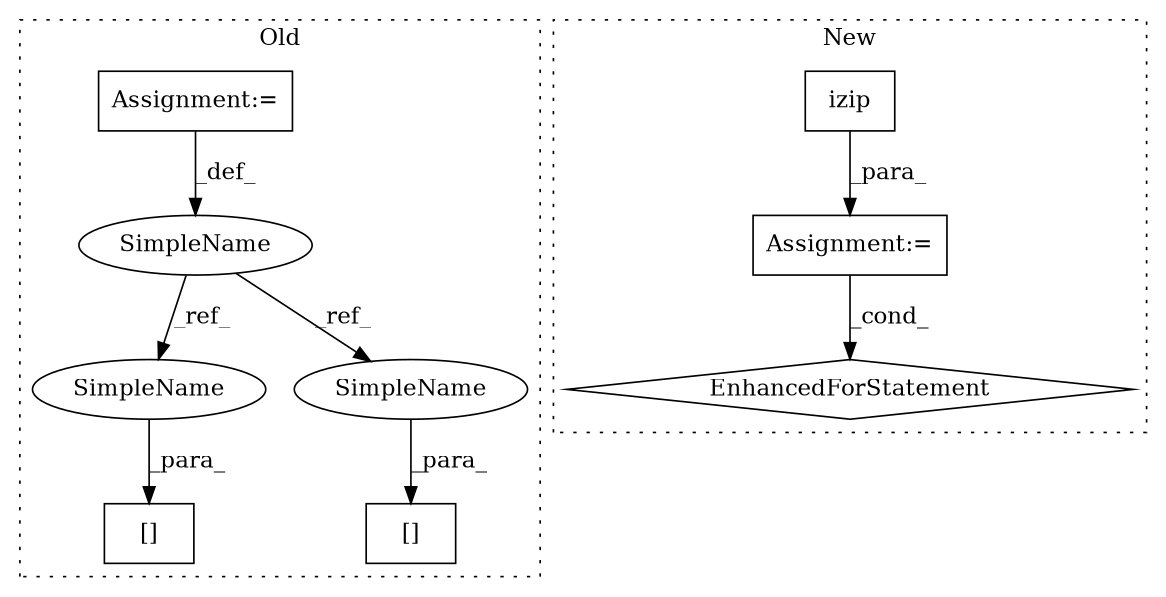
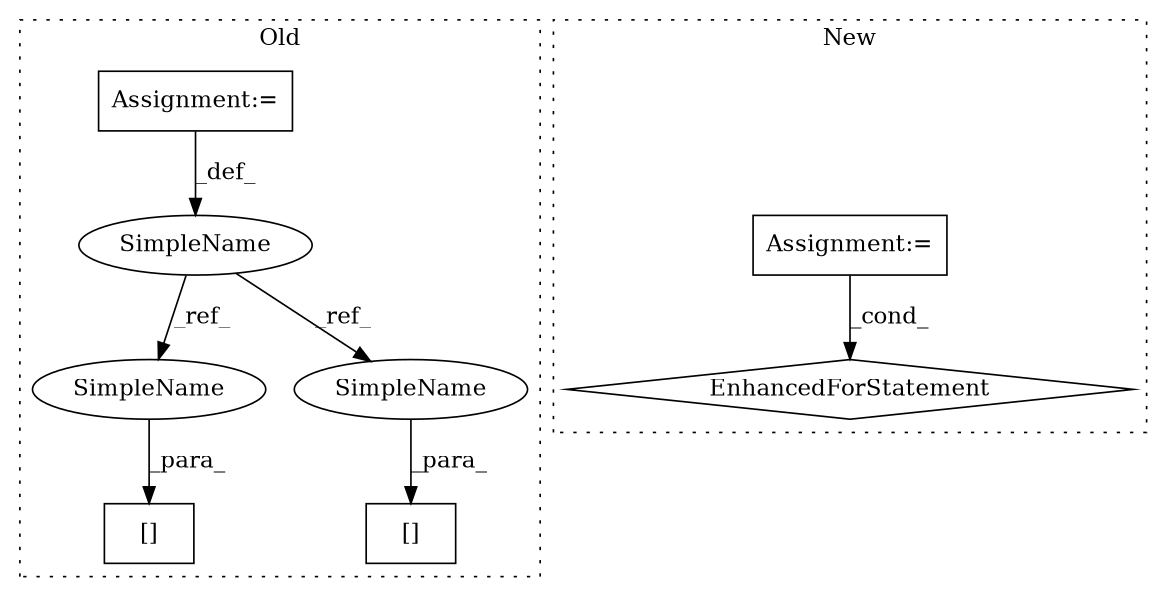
(850, 101) -> none
